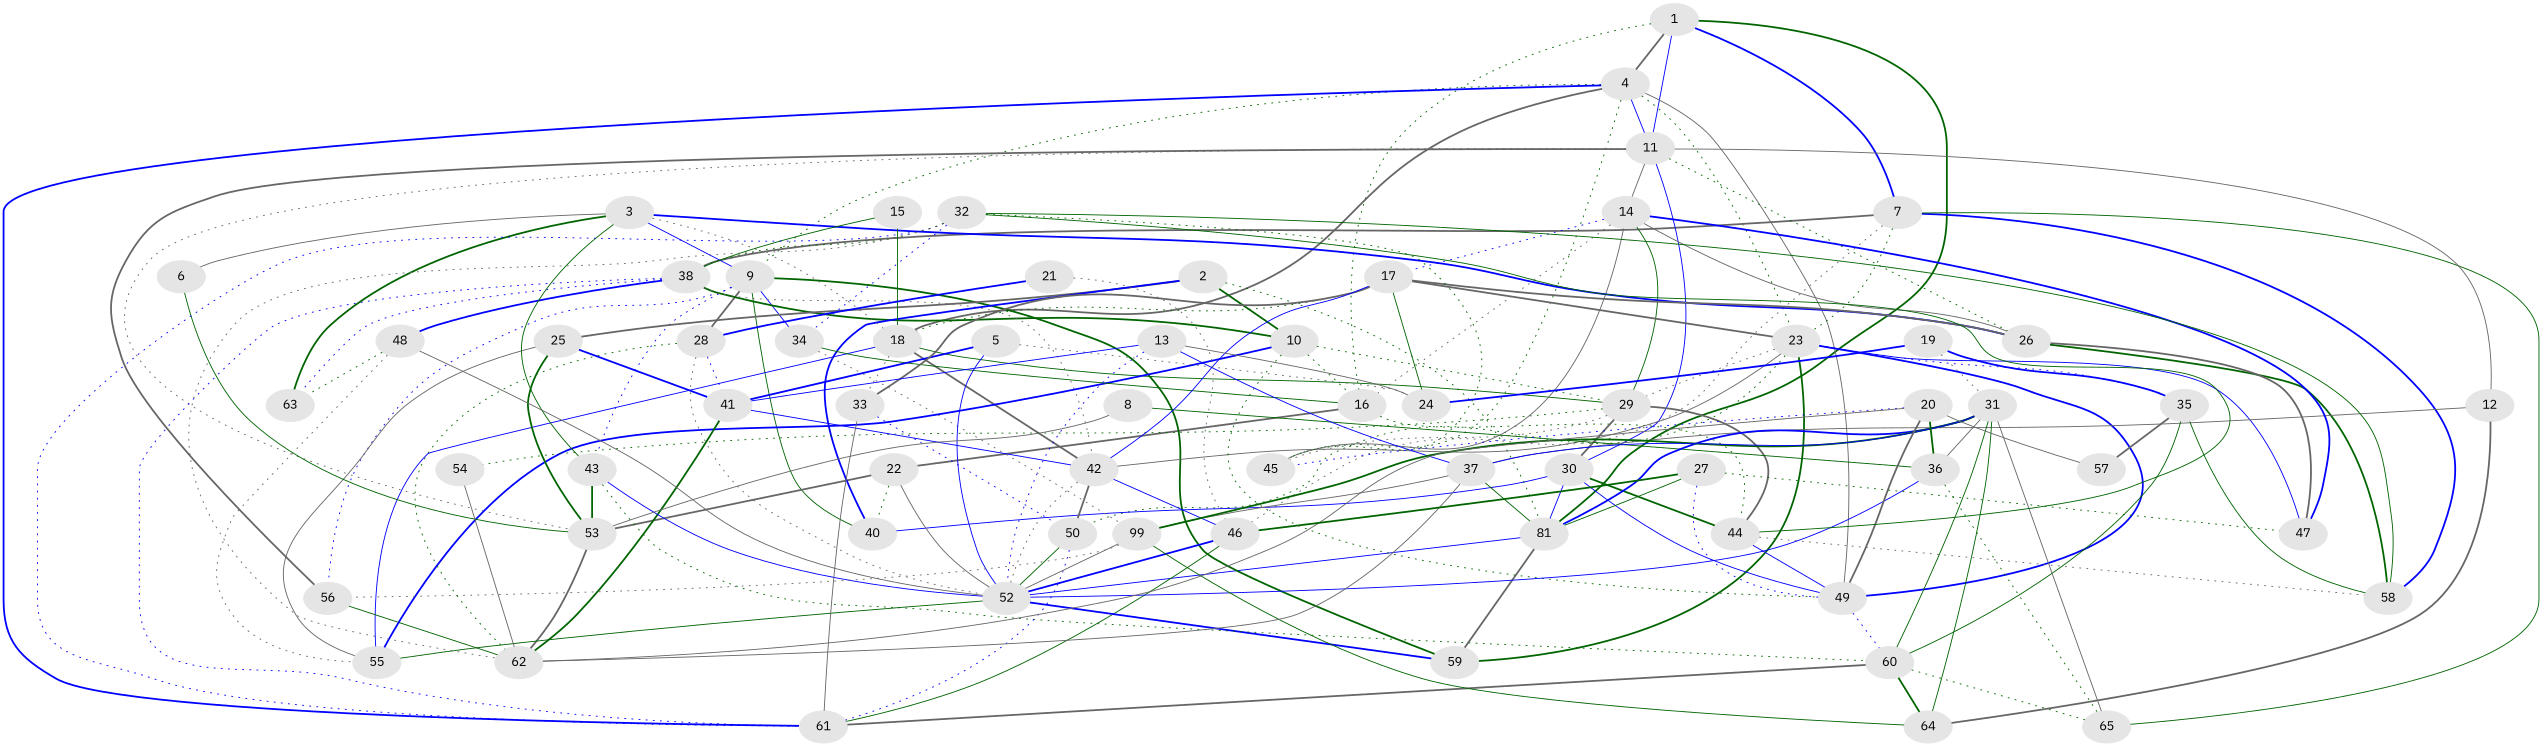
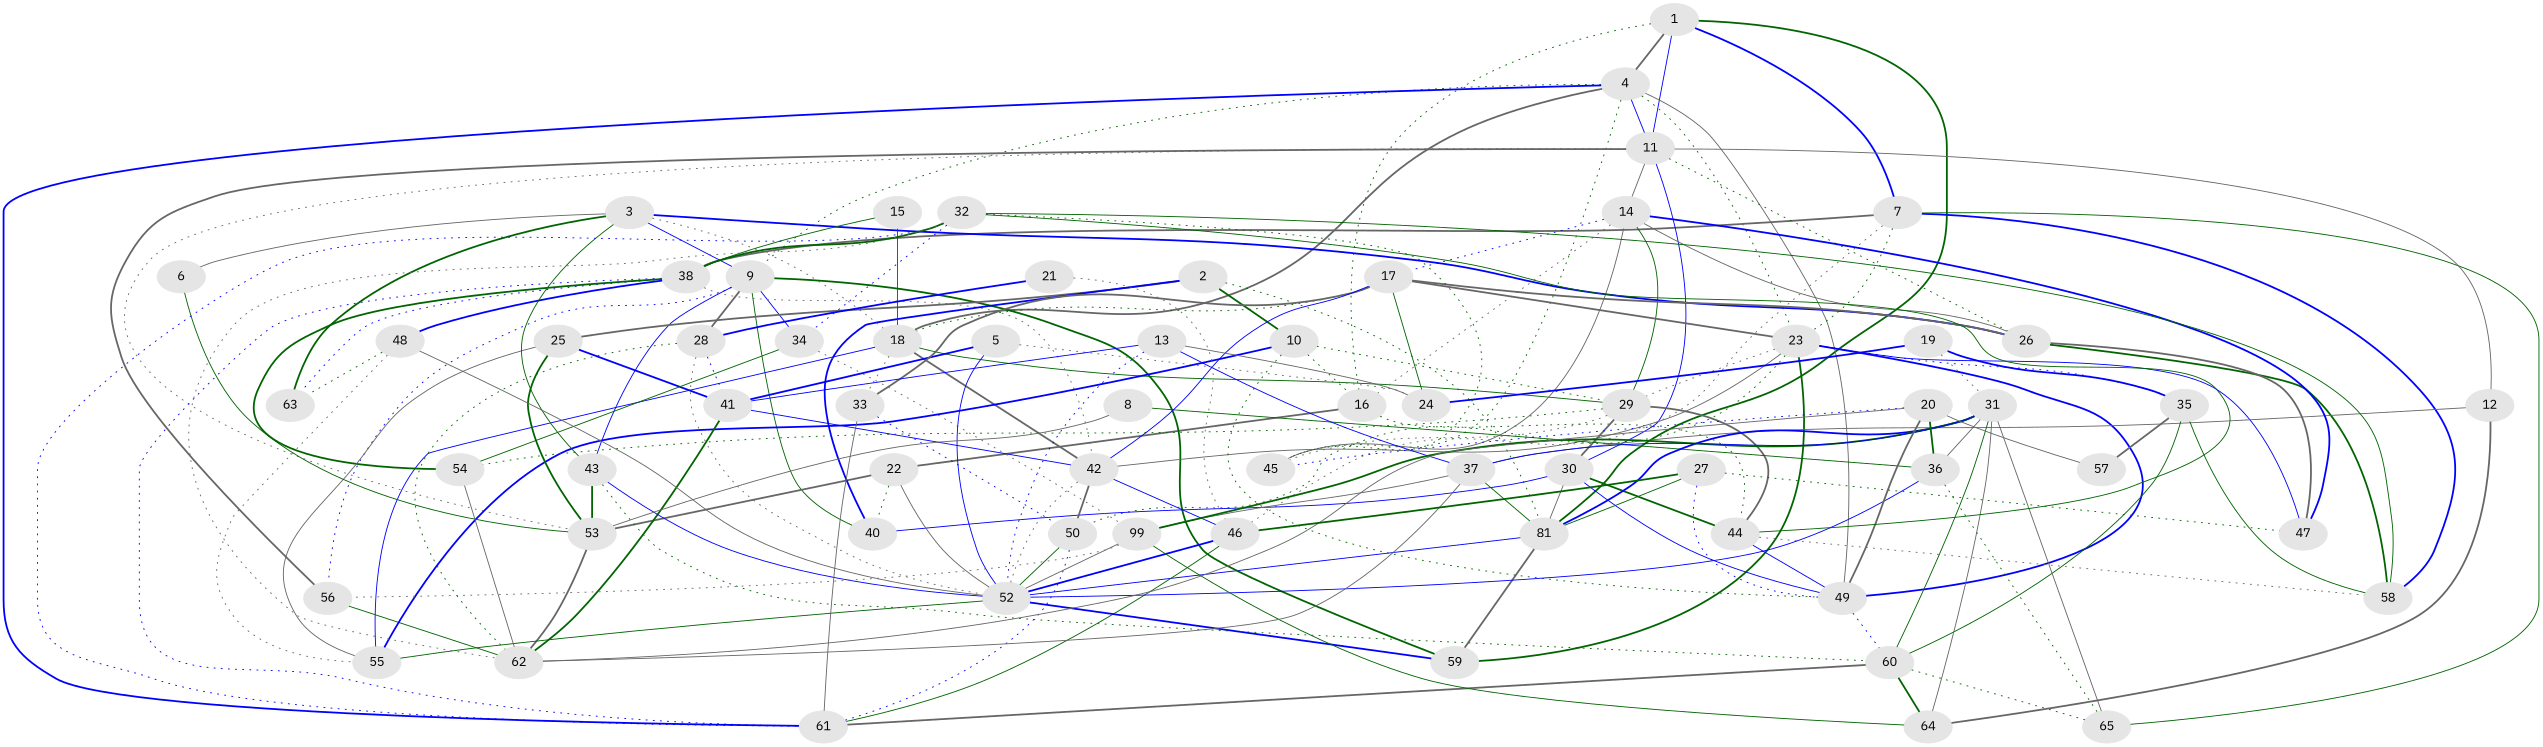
(824, 245) -> (824, 245)
(1001, 319) -> (352, 318)
(645, 354) -> (645, 354)
(1079, 381) -> (592, 419)
(1557, 502) -> (1557, 502)
(1969, 568) -> (1969, 568)
